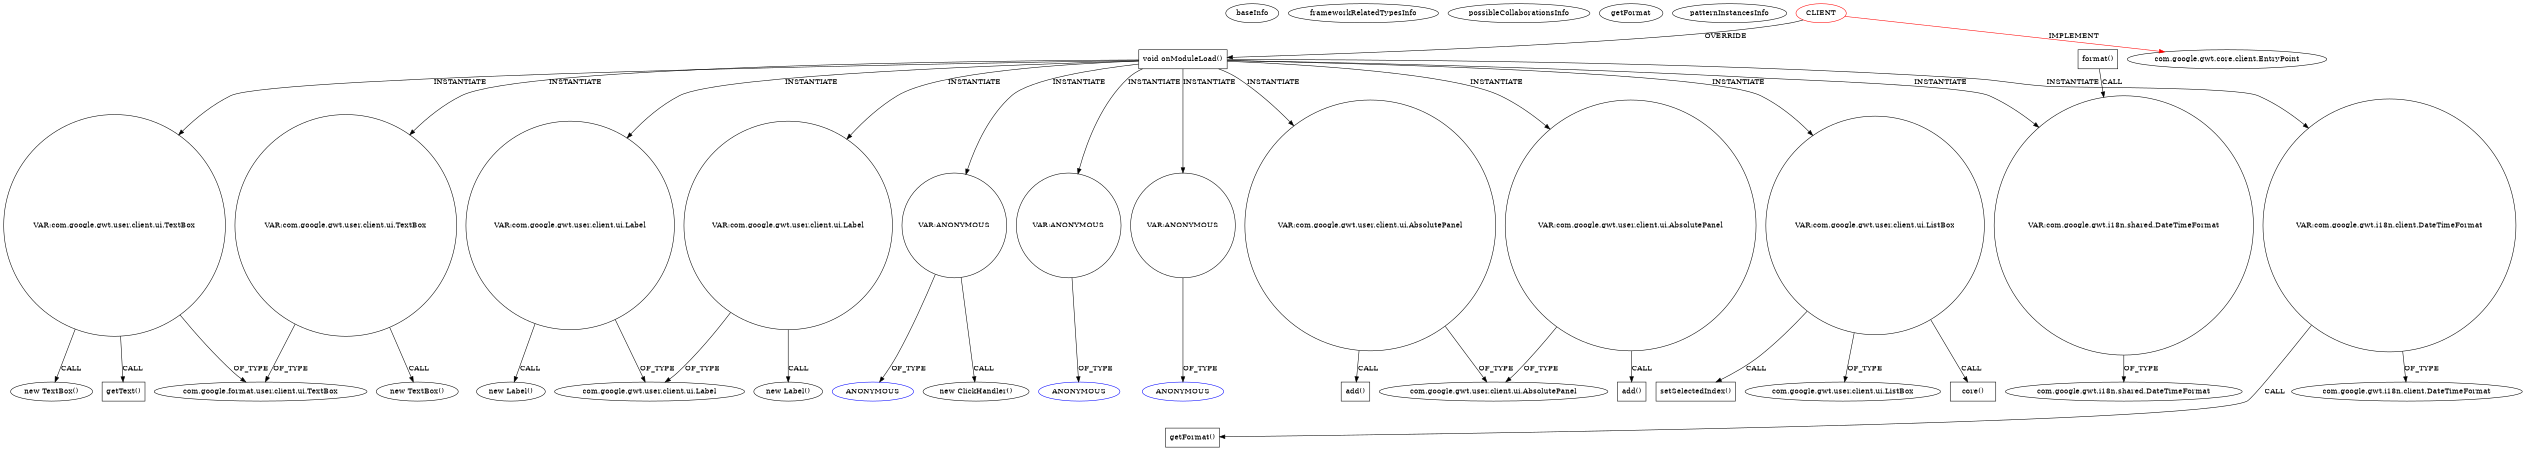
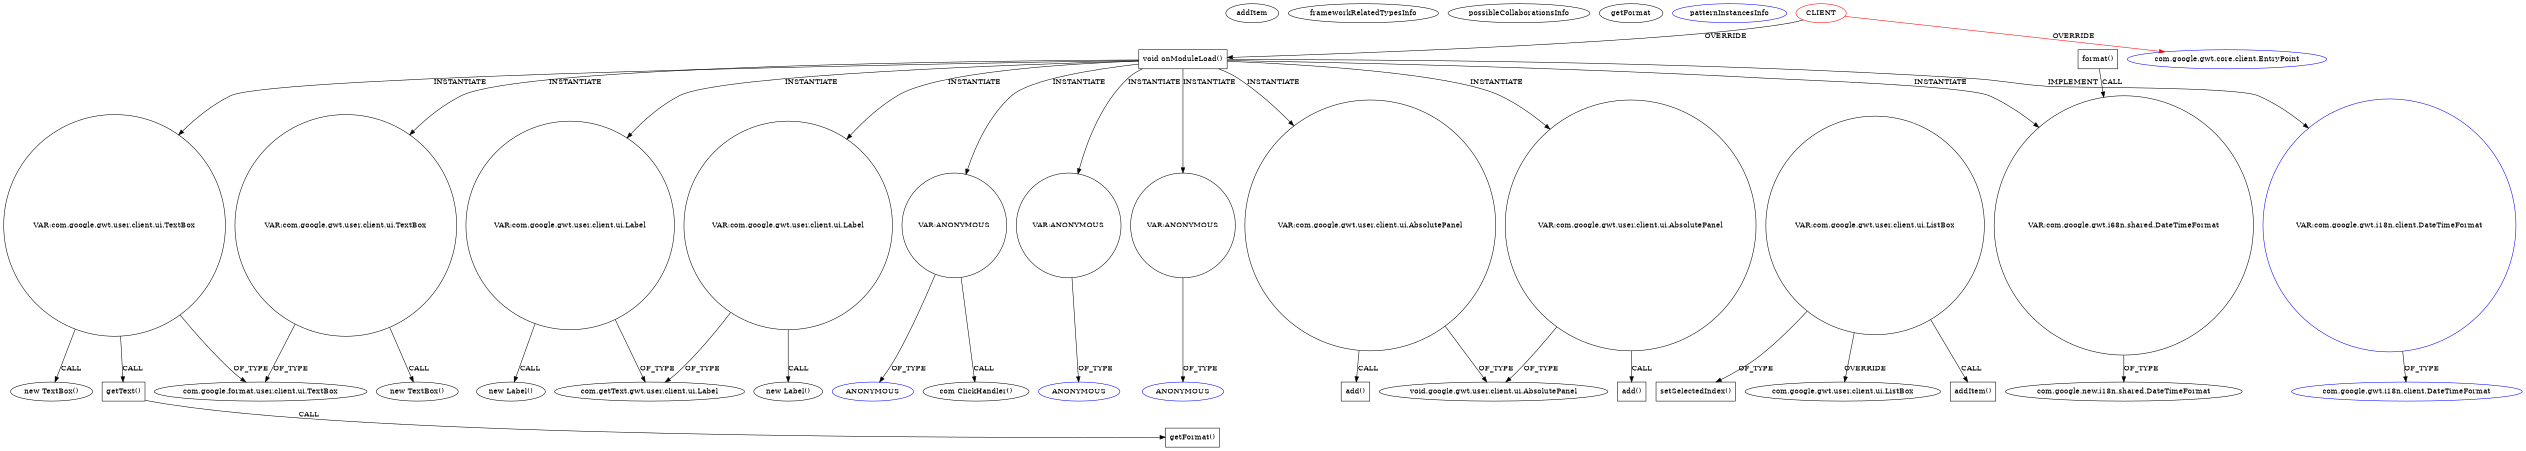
(1252, 13) -> (1252, 13)
(1730, 13) -> (1730, 13)
(2074, 36) -> (2074, 36)
(2227, 59) -> (2227, 59)
(1570, 73) -> none
(2073, 82) -> (2073, 82)
(2124, 225) -> (2124, 225)
(2389, 225) -> (2389, 225)
(1756, 369) -> (1756, 369)
(1865, 369) -> (1865, 369)
(650, 392) -> (650, 392)
(976, 392) -> (976, 392)
(1494, 392) -> (1494, 392)
(1973, 392) -> (1973, 392)
(2124, 392) -> (2124, 392)
(2407, 392) -> (2407, 392)
(1786, 427) -> (652, 433)
